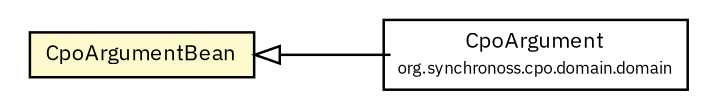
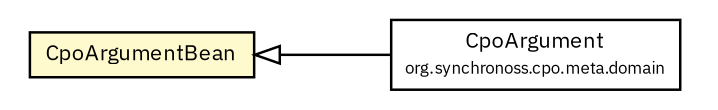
(536, 69) -> (536, 69)
